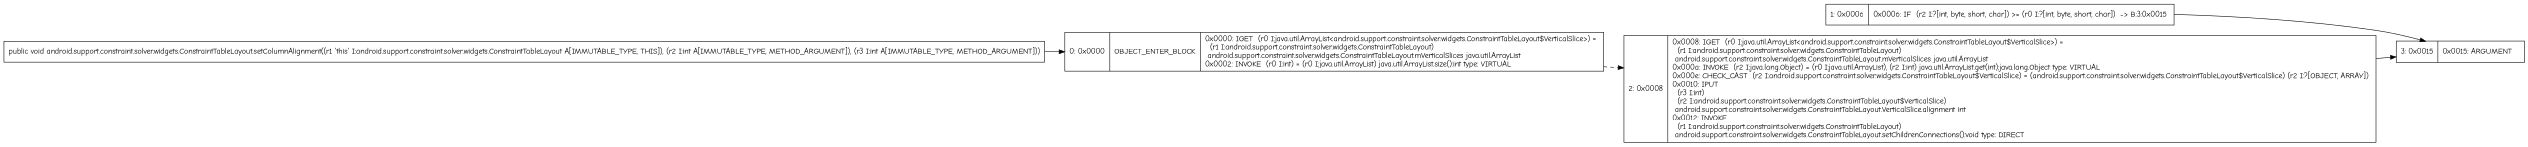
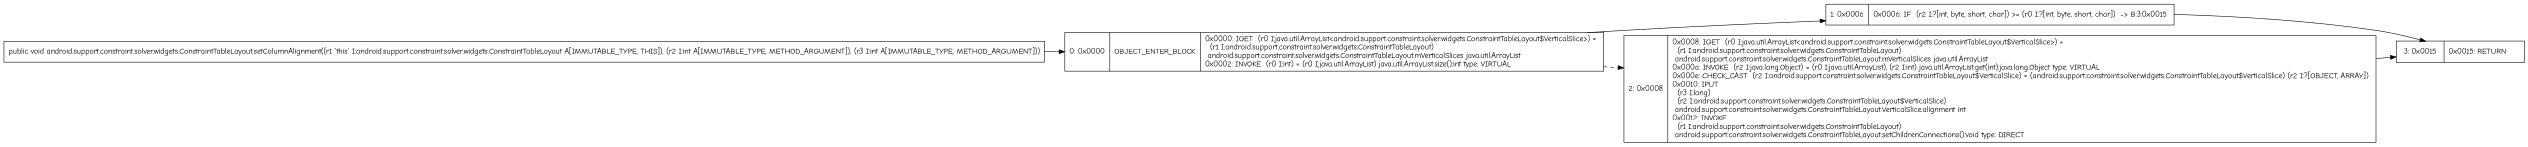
none -> (1703, 26)
(2481, 51) -> (2481, 51)
(1688, 93) -> (1691, 93)
